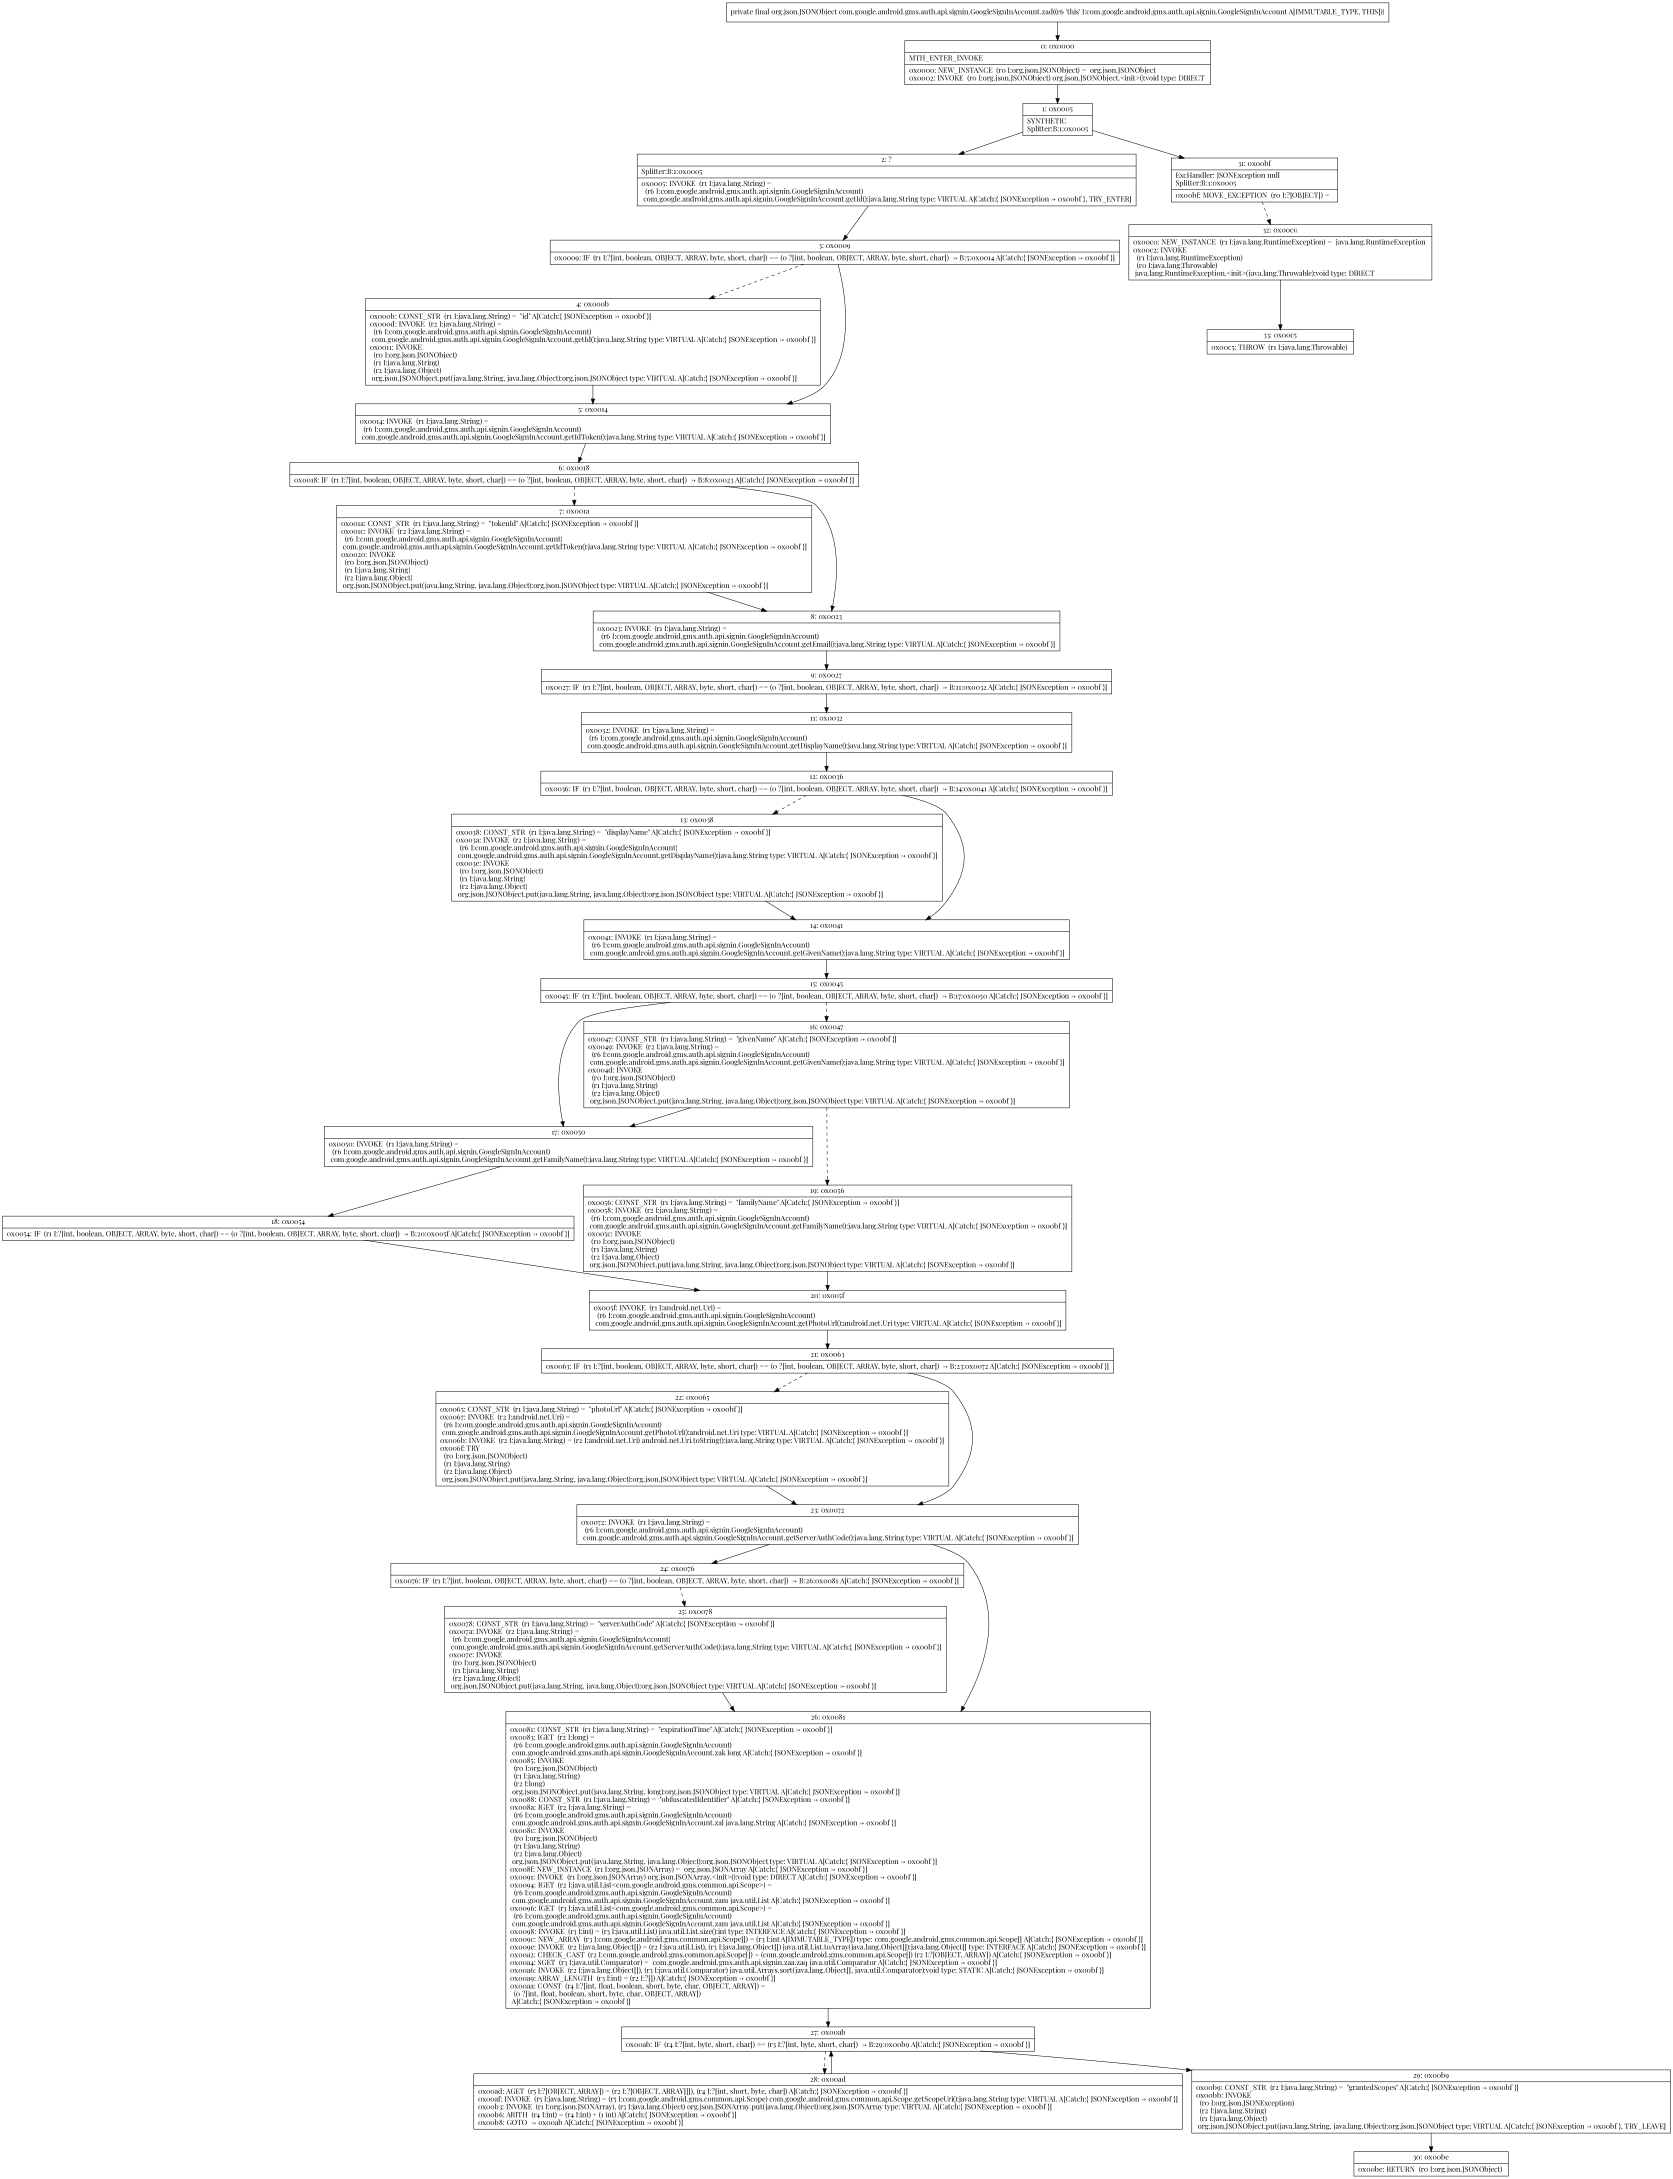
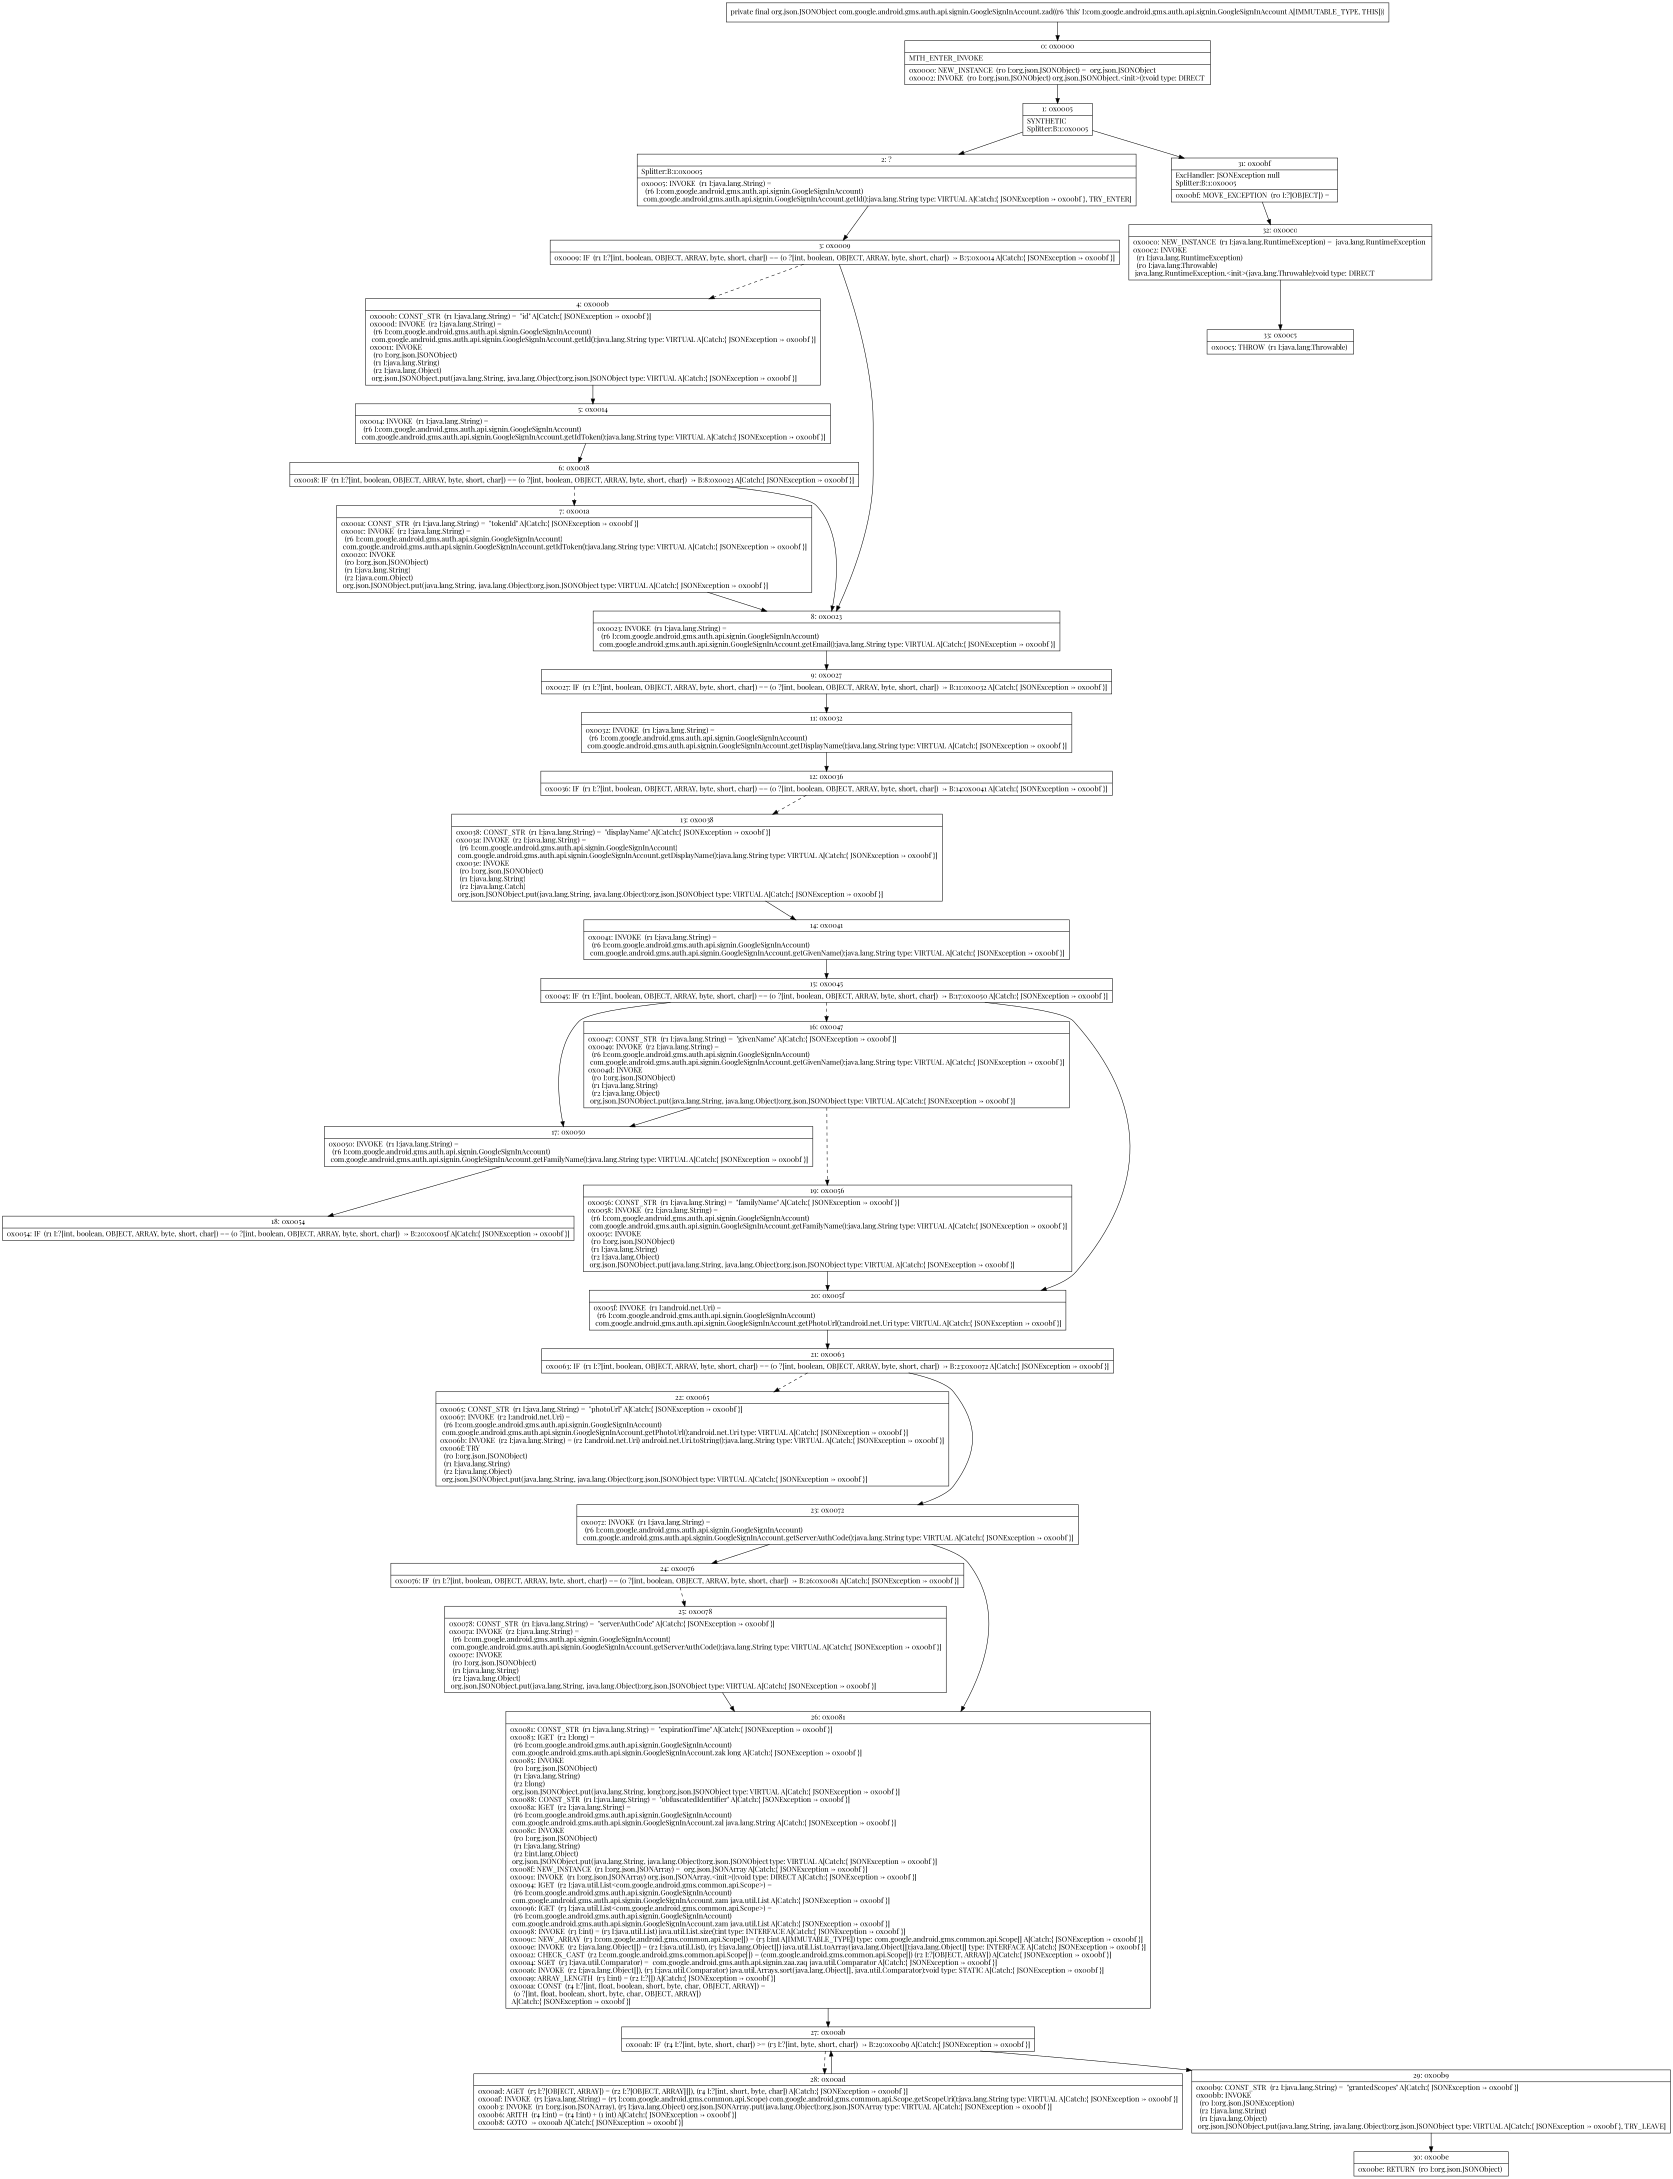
(1265, 211) -> (1265, 211)
(843, 345) -> (873, 436)
(377, 578) -> (377, 578)
(963, 845) -> none
(492, 887) -> (491, 887)
(529, 1265) -> (1127, 1118)
(779, 1494) -> none
(546, 1854) -> (544, 1854)
